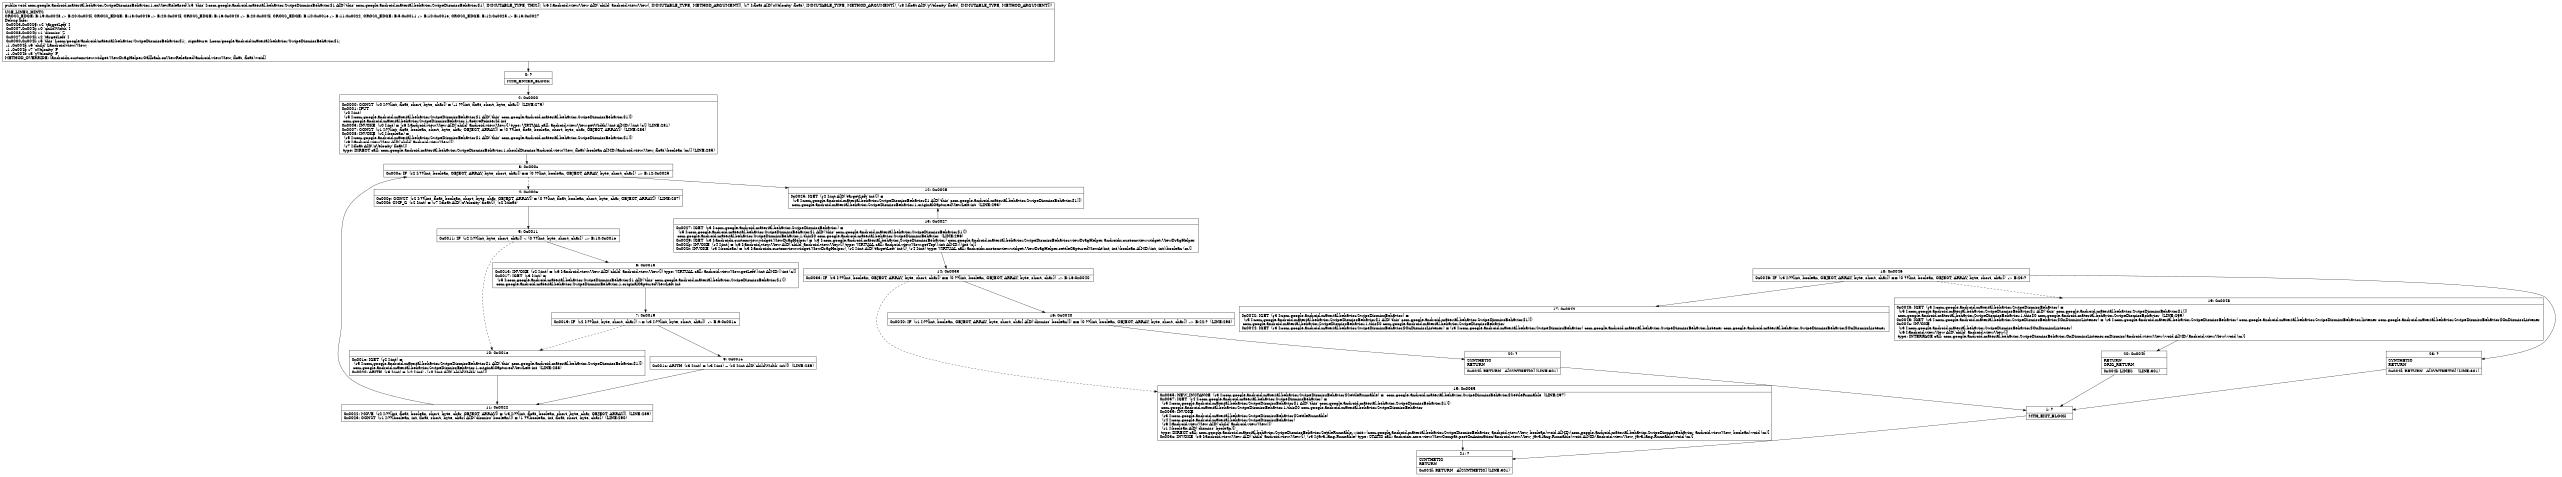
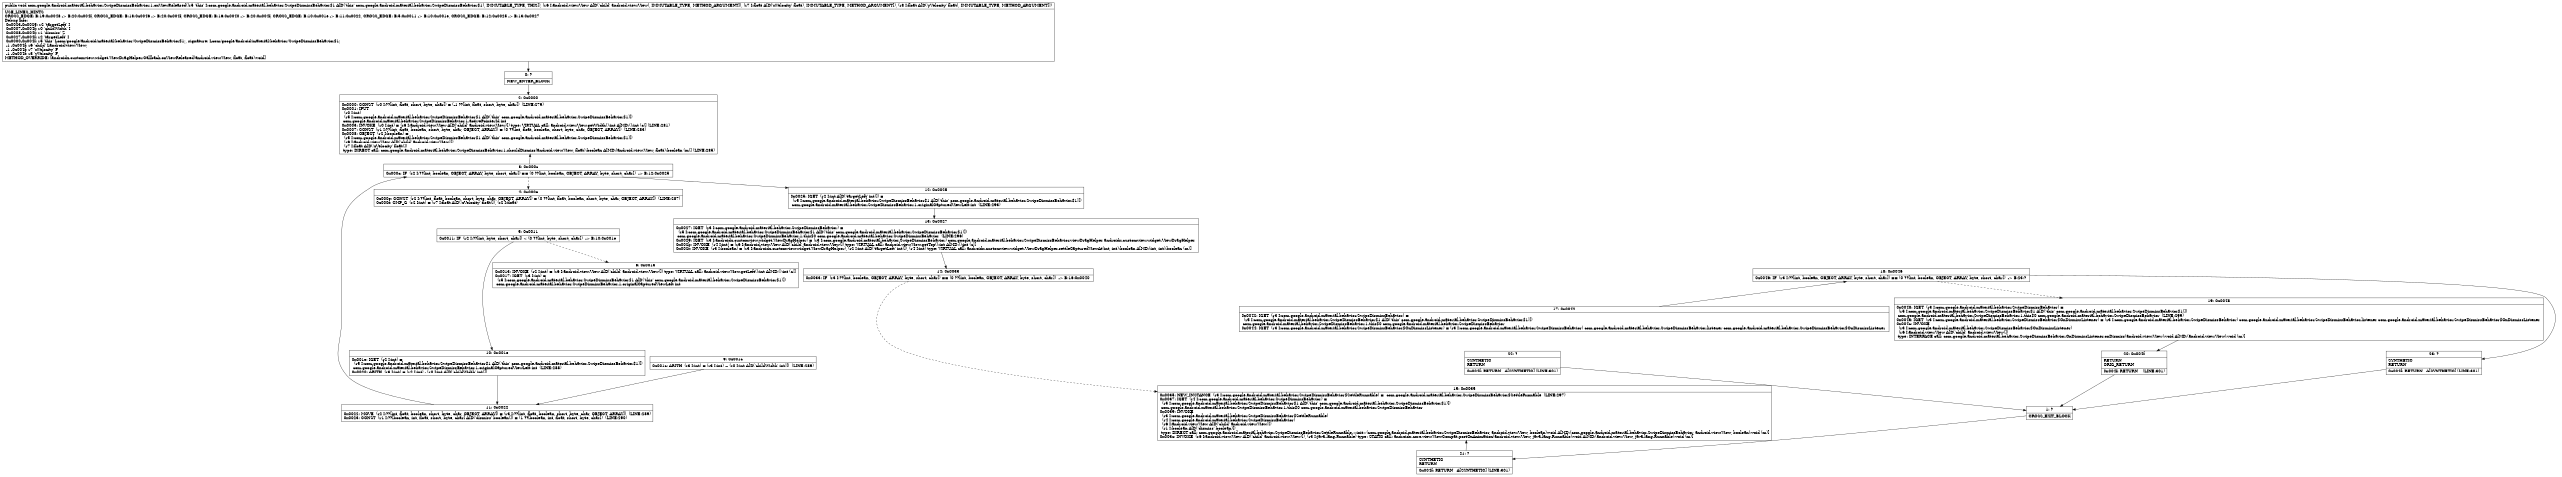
(528, 81) -> (528, 81)
(376, 134) -> (376, 134)
(527, 158) -> (530, 160)
(938, 215) -> (934, 212)
(528, 216) -> none
(576, 252) -> (576, 252)
(483, 289) -> (483, 289)
(1751, 294) -> (1752, 294)
(646, 319) -> none
(1061, 319) -> none
(2132, 371) -> (2134, 371)
(2047, 416) -> (2049, 416)
(1463, 444) -> (1466, 447)
